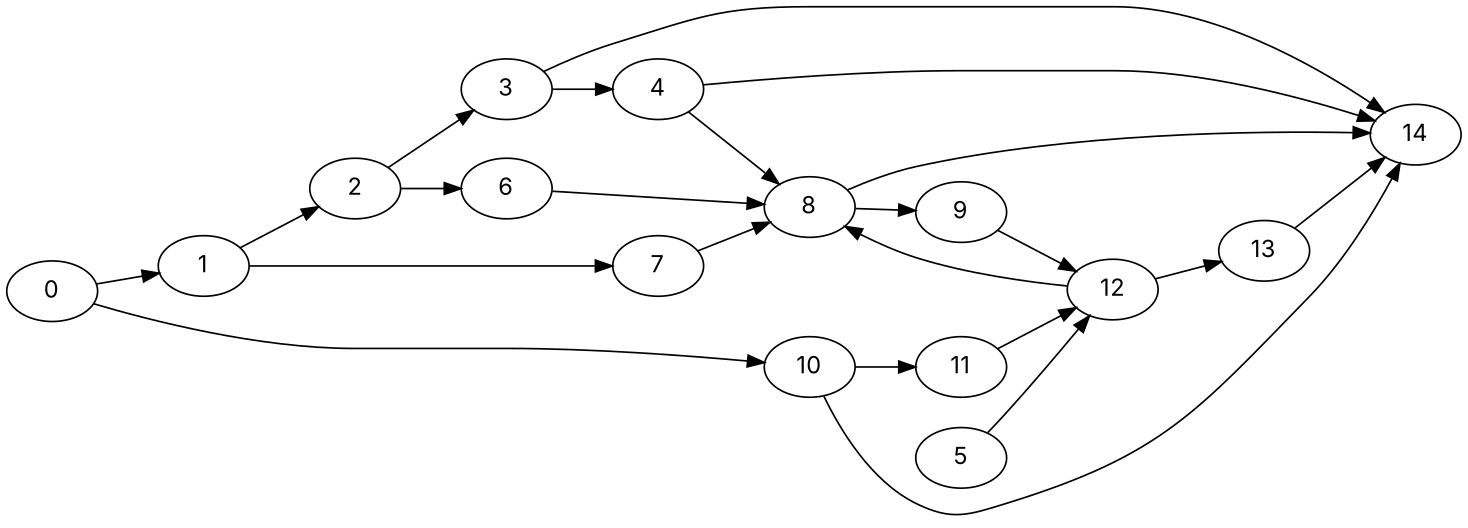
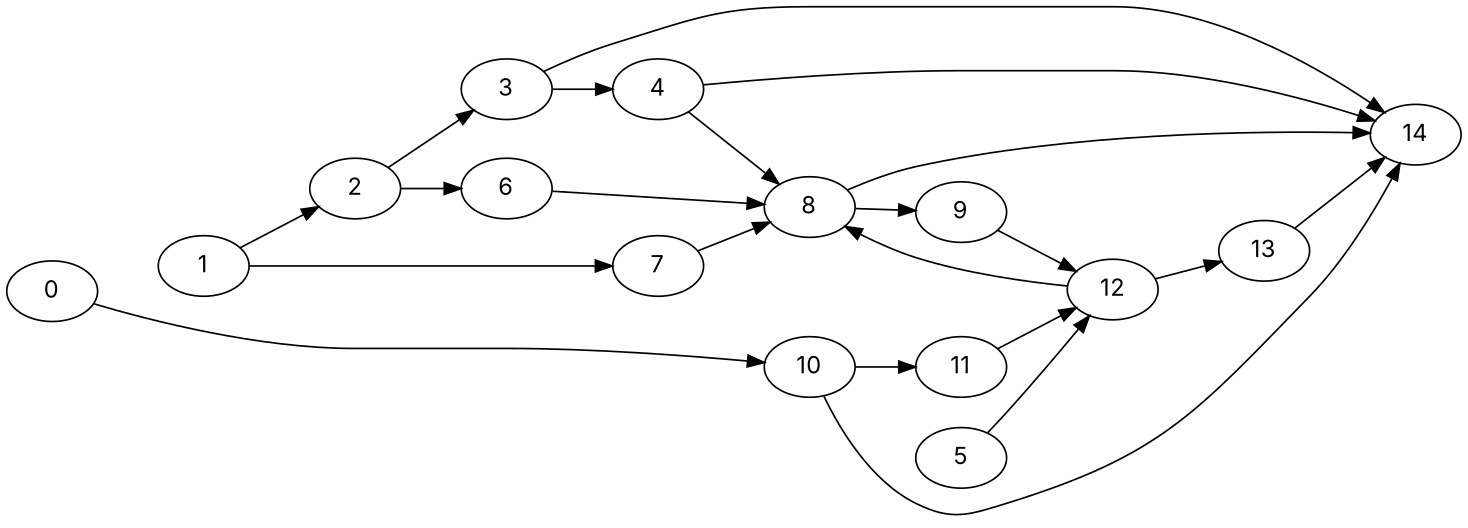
(120, 280) -> none
